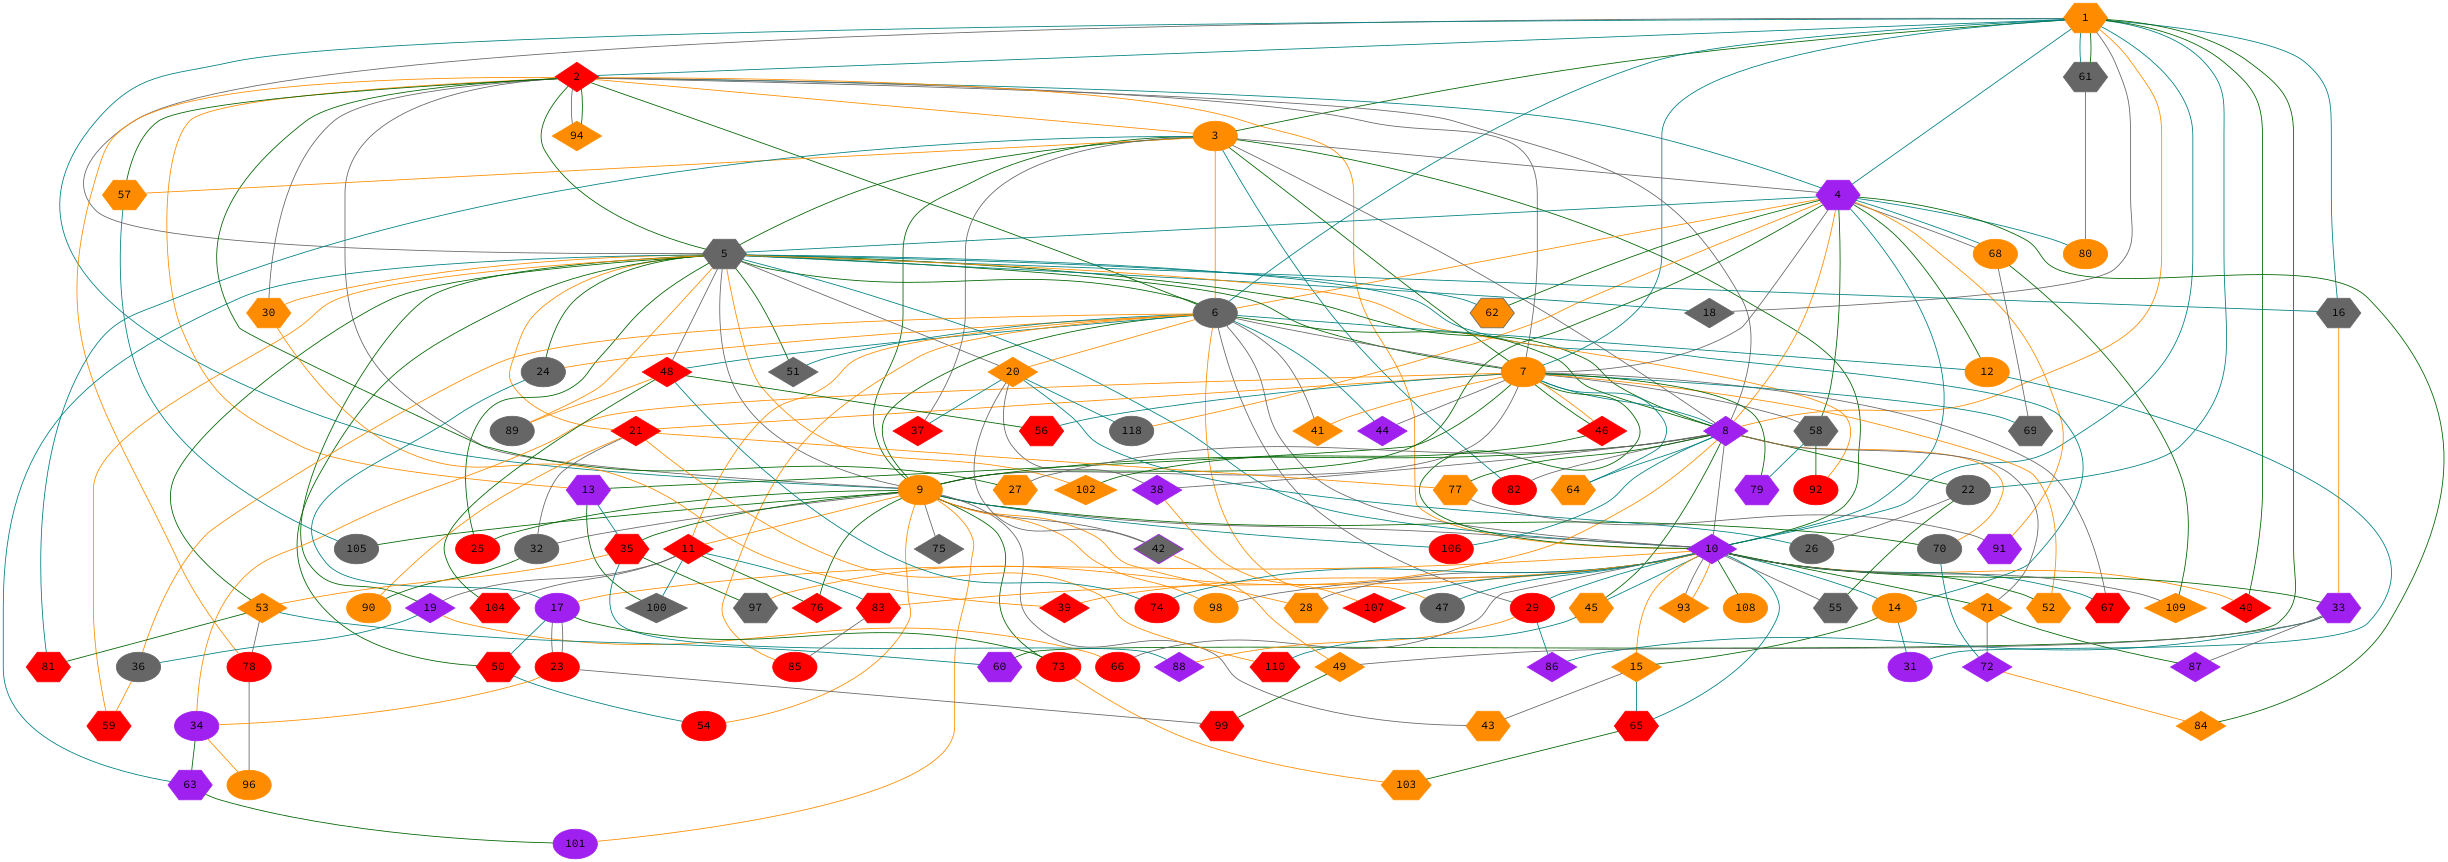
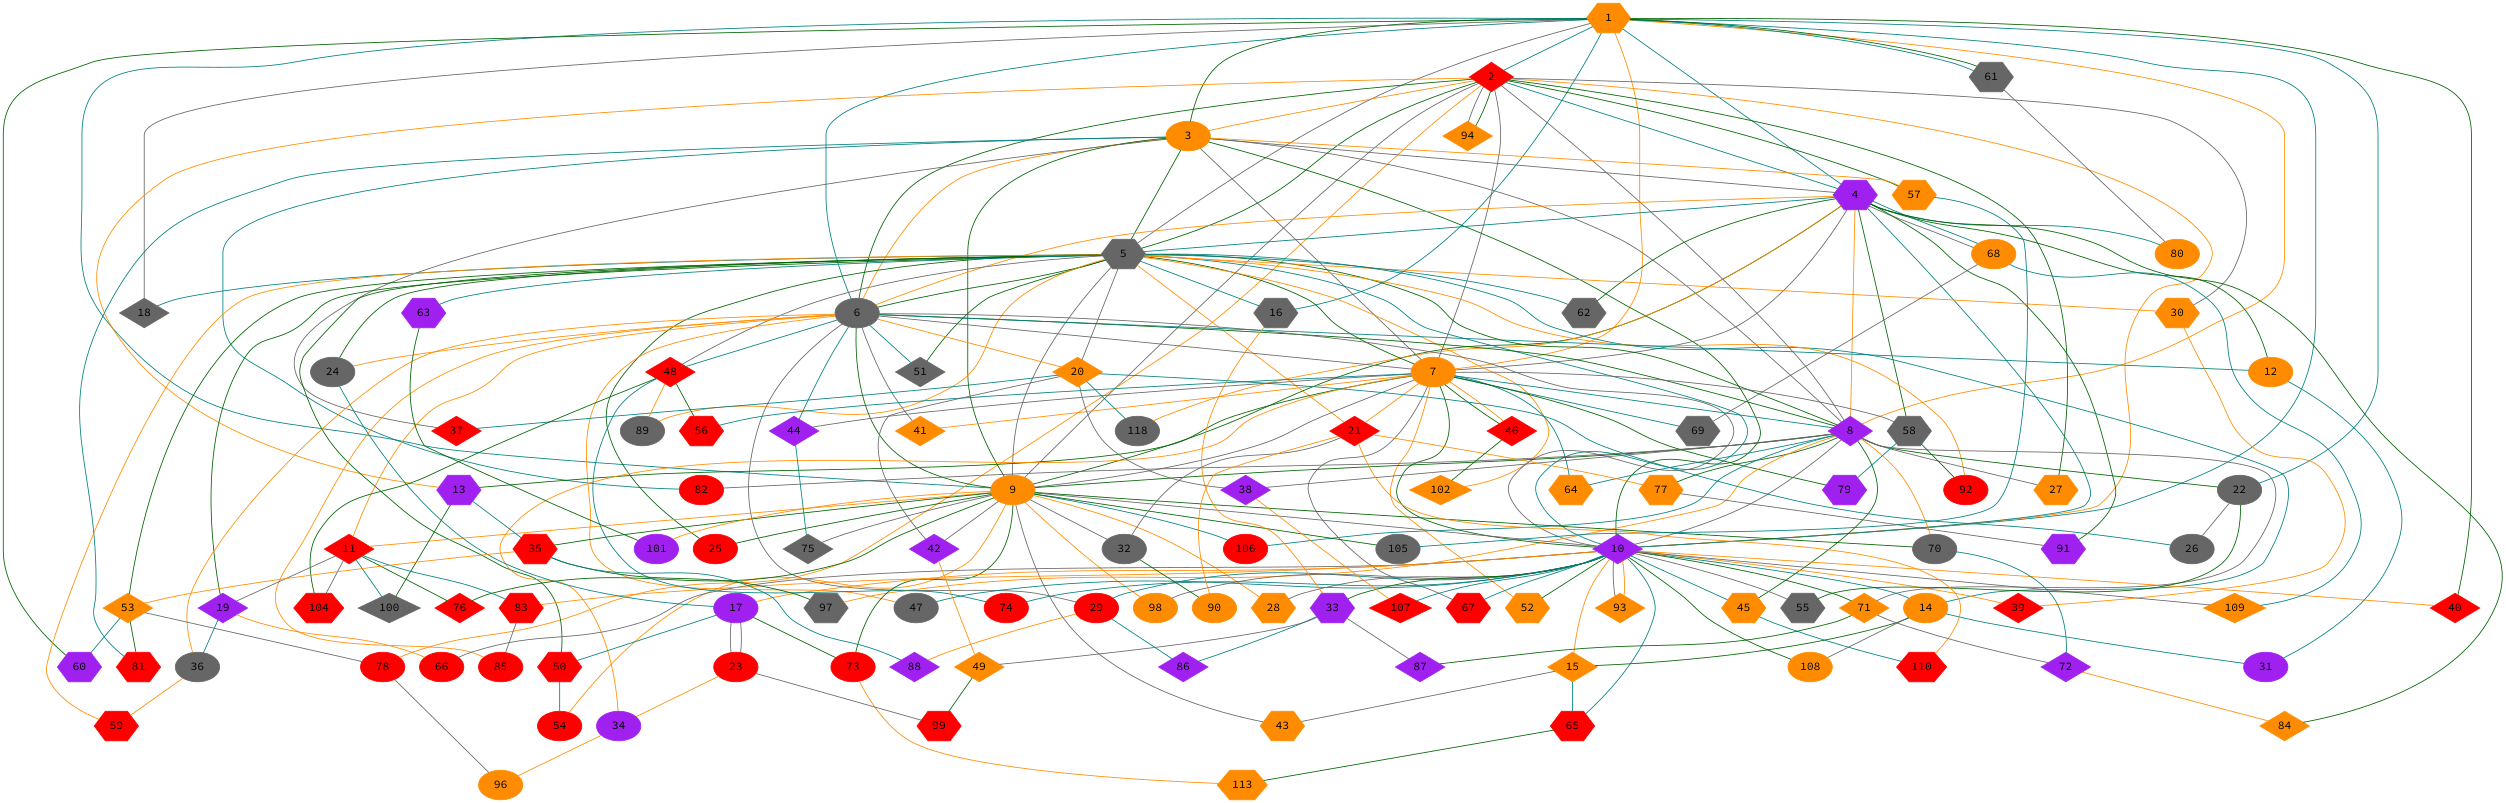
(1709, 85) -> (1641, 277)
(1368, 255) -> (1311, 254)
(1492, 313) -> (1584, 313)
(2025, 338) -> (2055, 338)
(2145, 408) -> (2251, 398)
none -> (801, 490)
(1159, 549) -> (934, 549)
none -> (1868, 637)
(193, 756) -> none
(1406, 785) -> (1242, 785)
